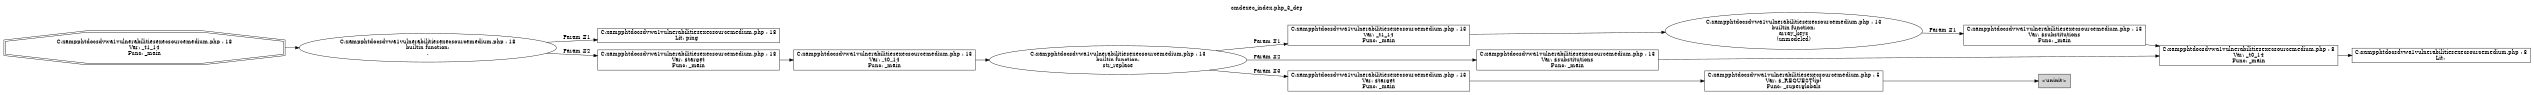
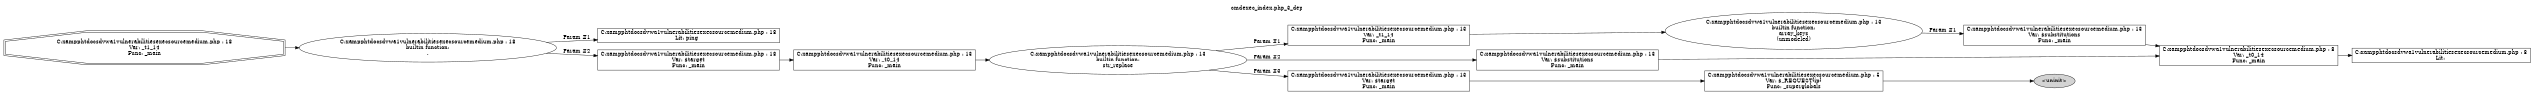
(2055, 81) -> (2055, 81)
